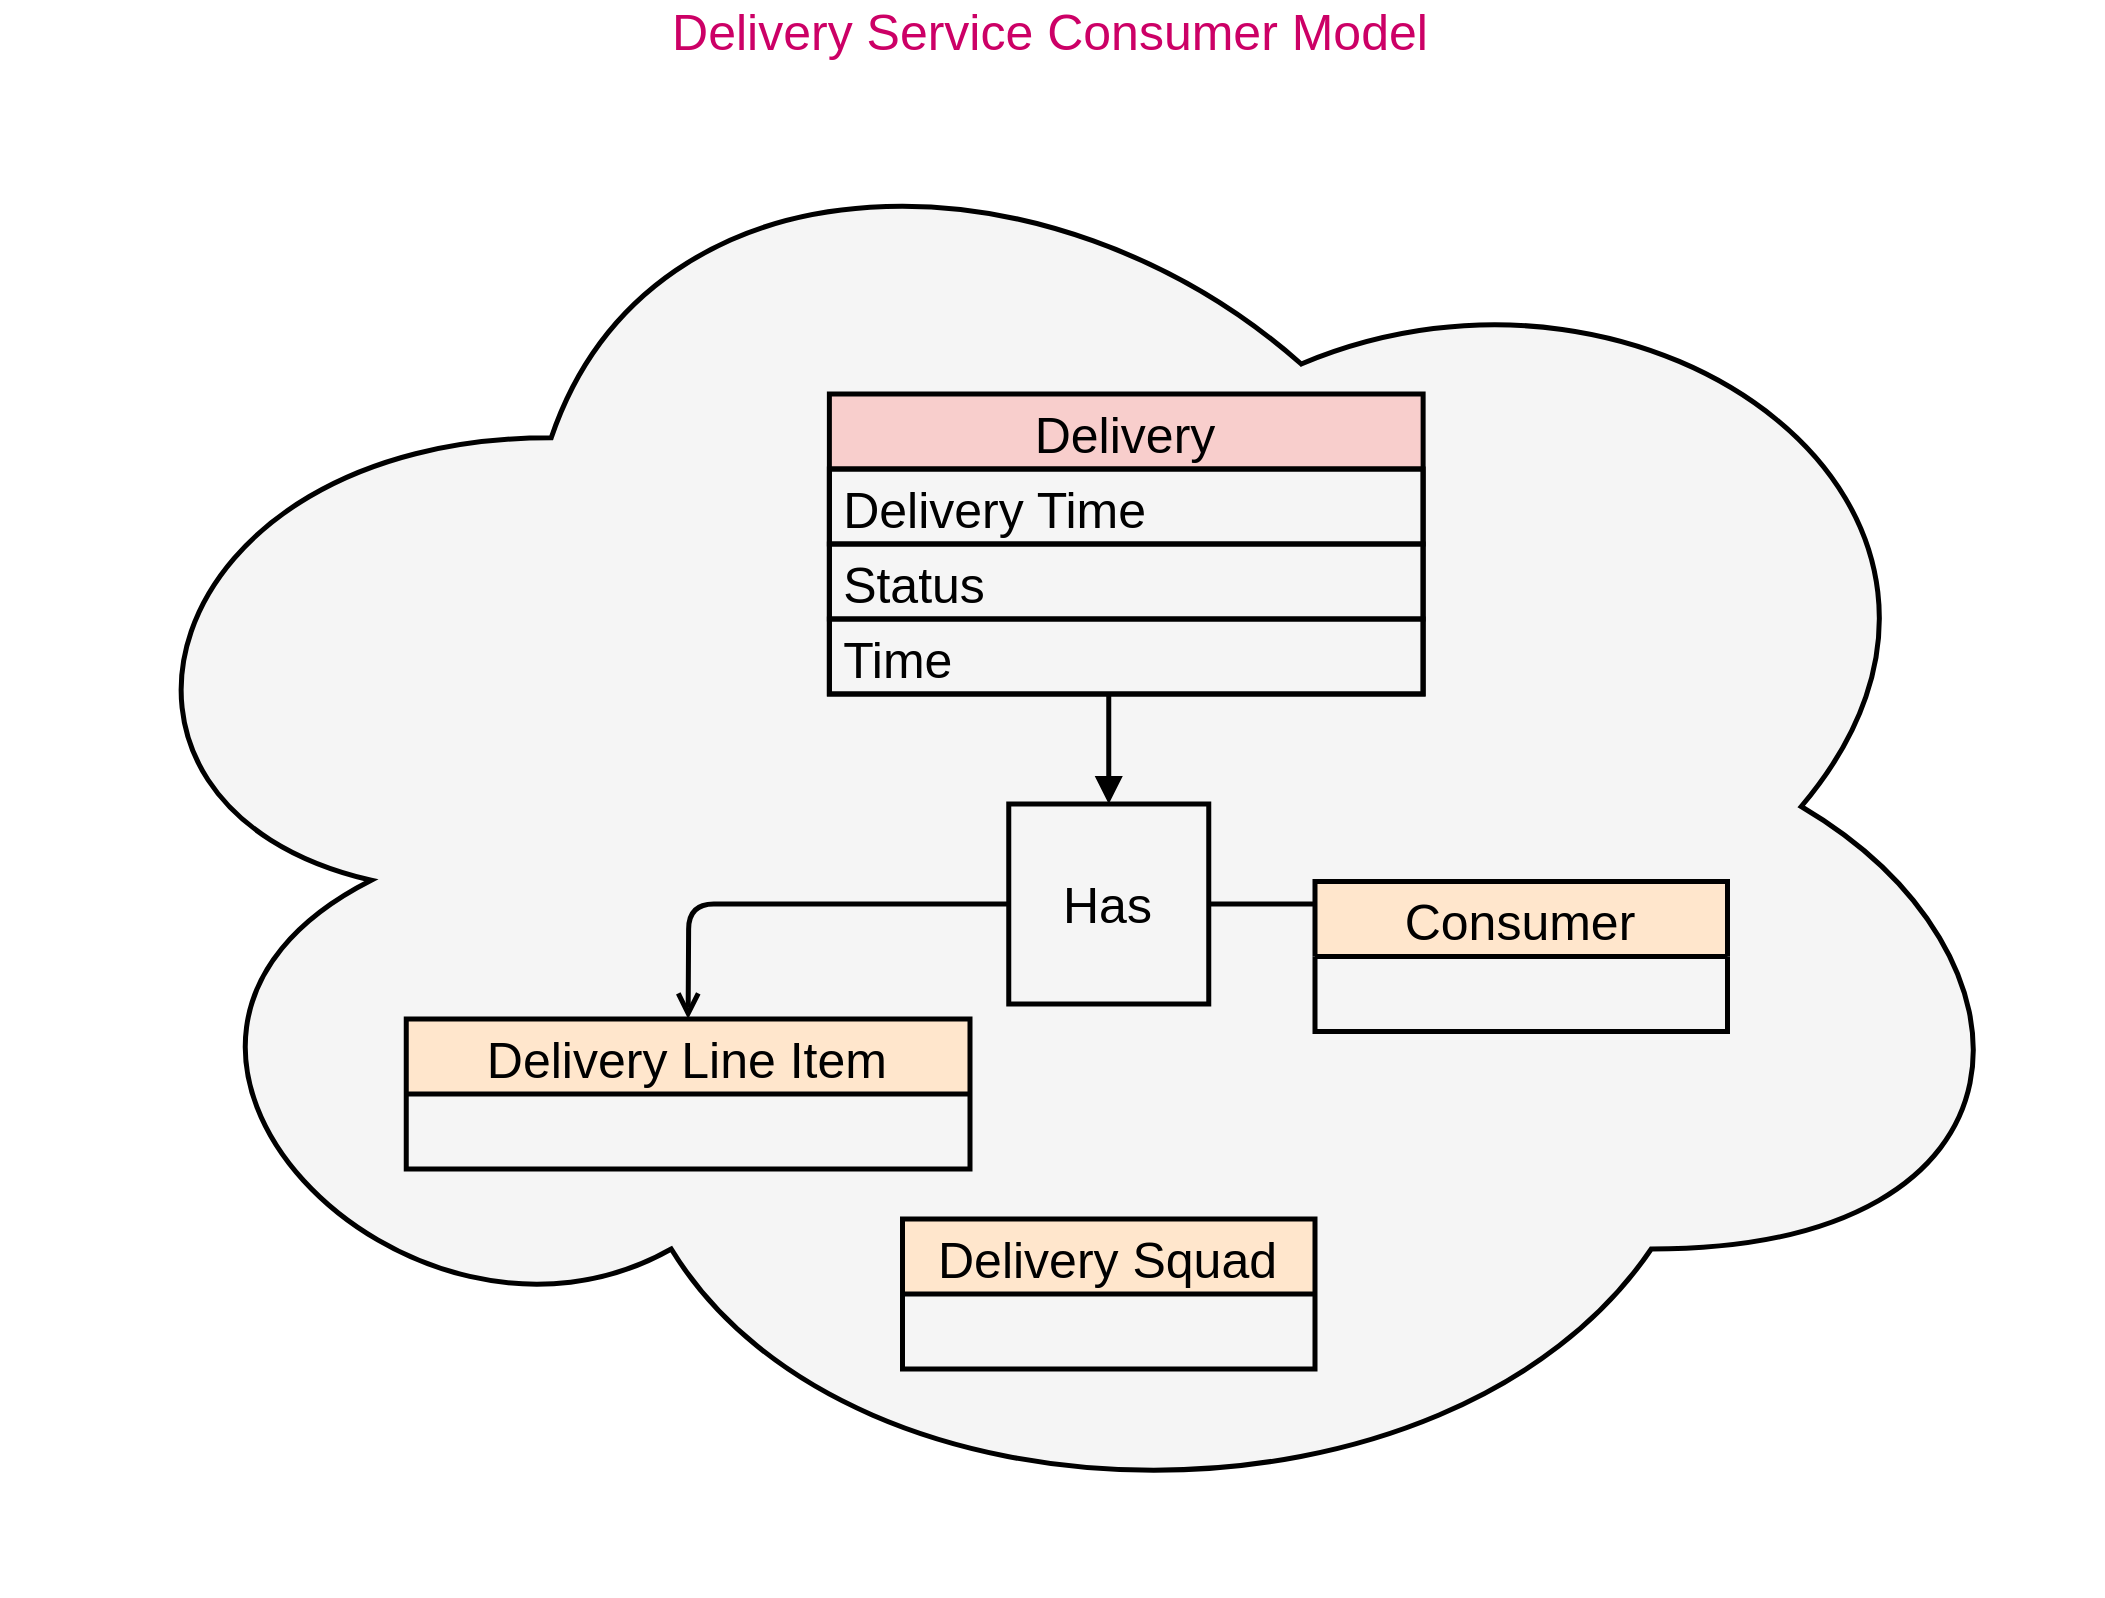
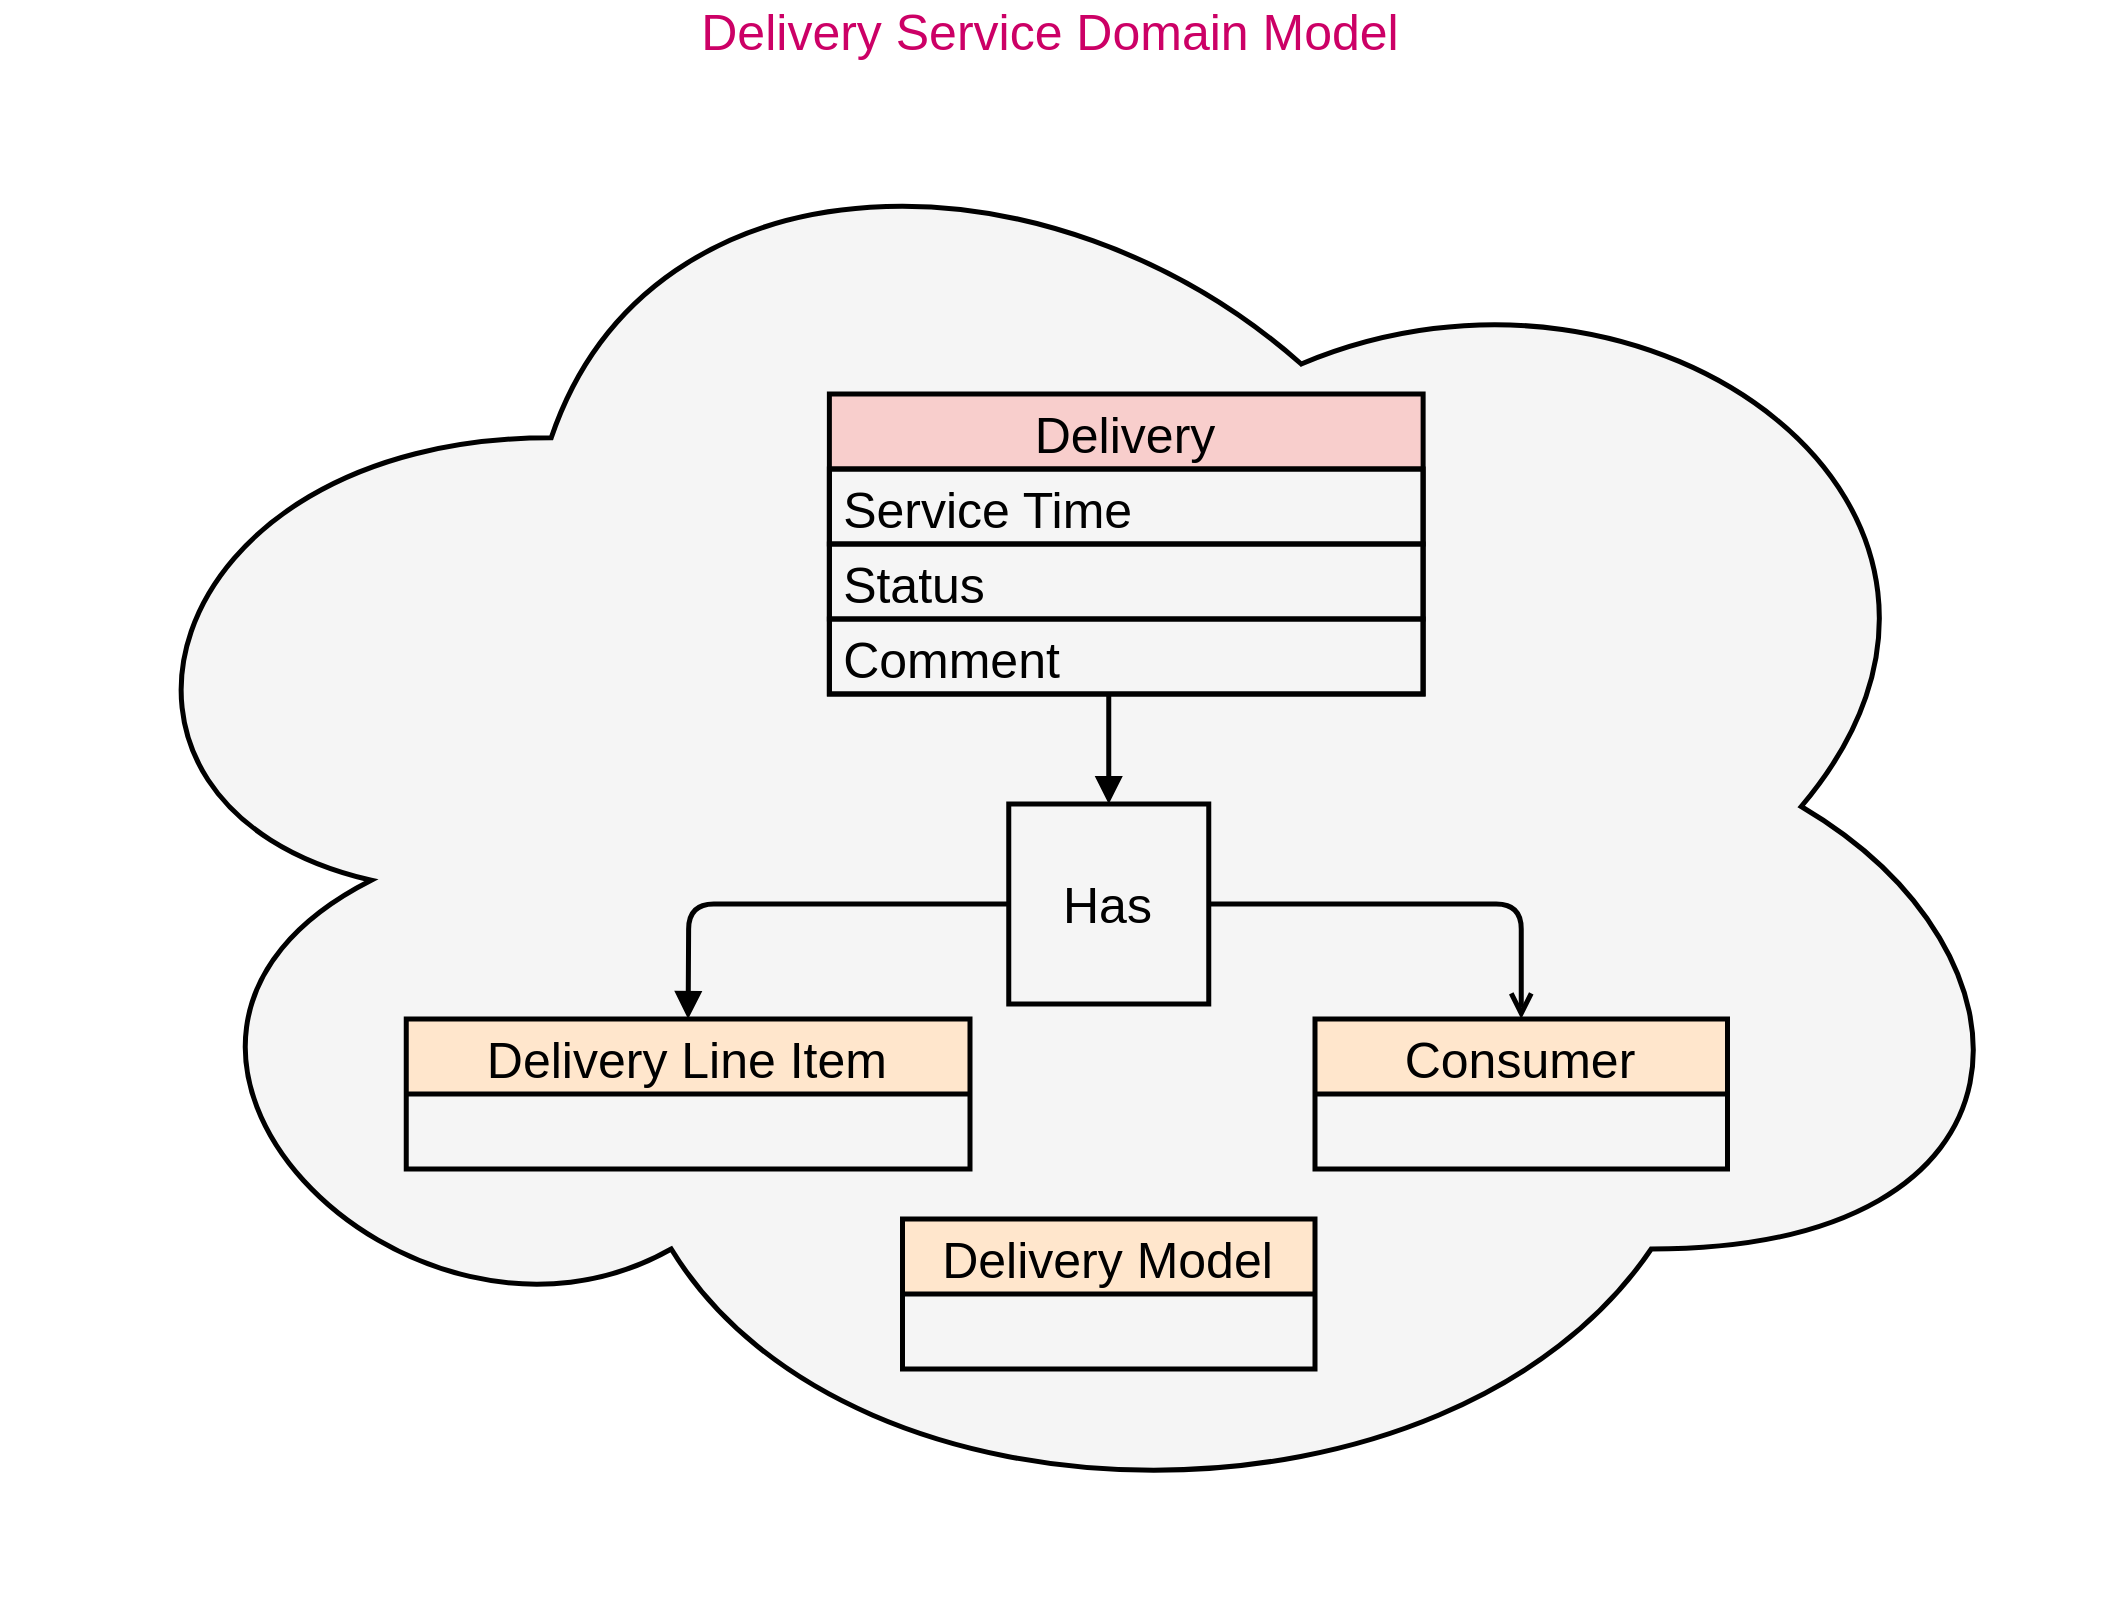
(1051, 31) -> (1051, 31)
(999, 511) -> (992, 511)
(893, 661) -> (941, 661)
(1521, 956) -> (1521, 1094)
(688, 996) -> (688, 991)
(1108, 1261) -> (1108, 1261)
